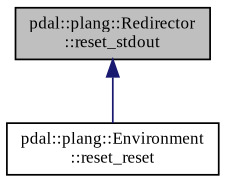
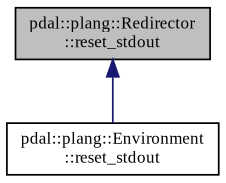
(113, 149) -> (113, 149)
